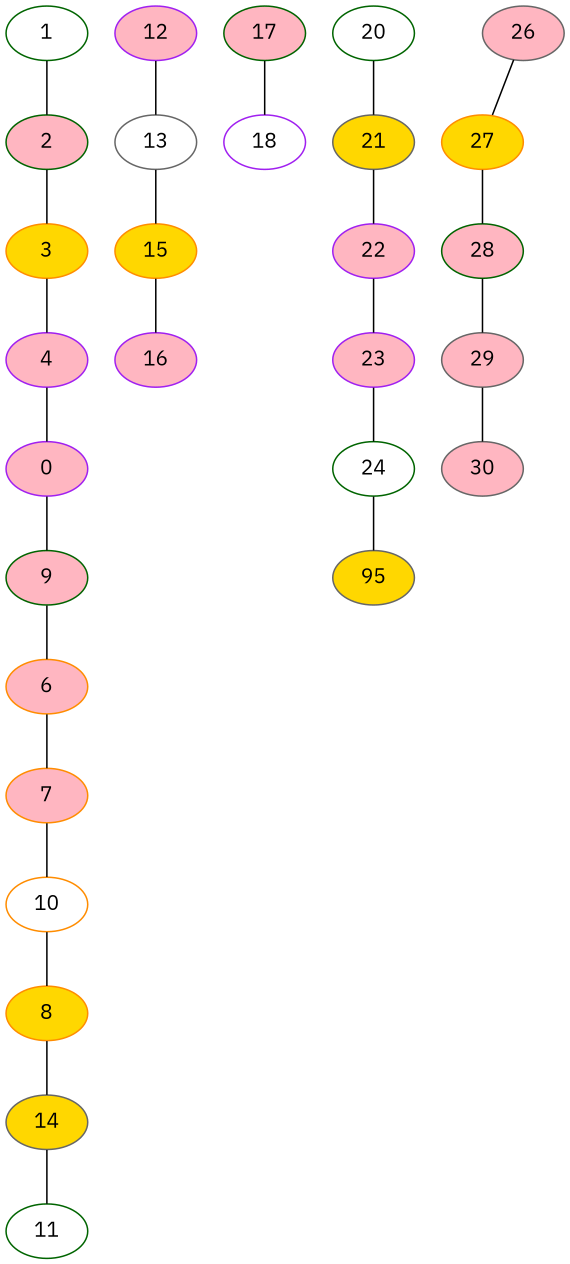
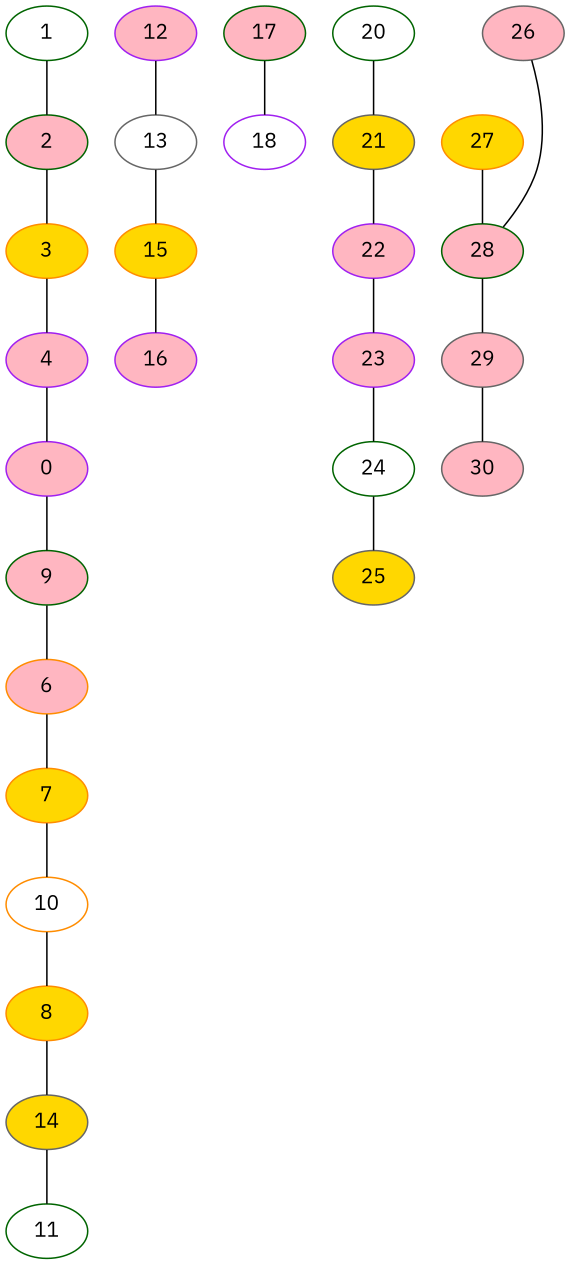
(503, 87) -> (541, 148)
(374, 578) -> (374, 578)
(47, 796) -> (47, 796)
